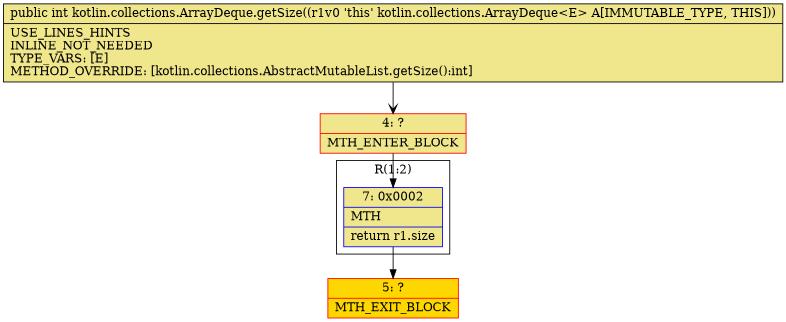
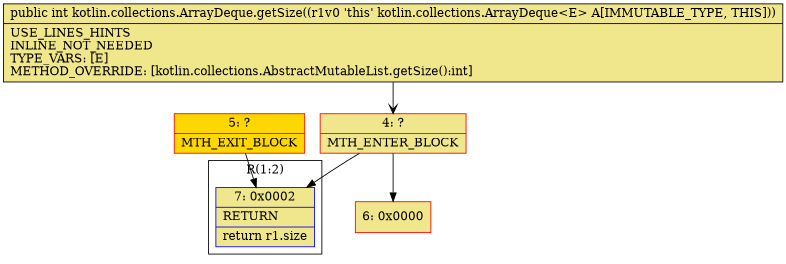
(366, 217) -> (251, 217)
none -> (393, 217)
(393, 259) -> (249, 166)
